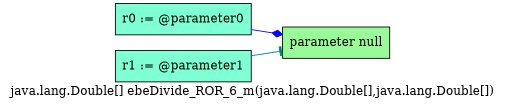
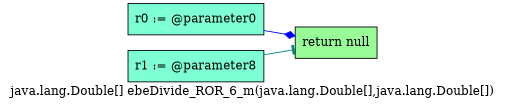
(336, 43) -> (336, 43)
(183, 66) -> (196, 66)
